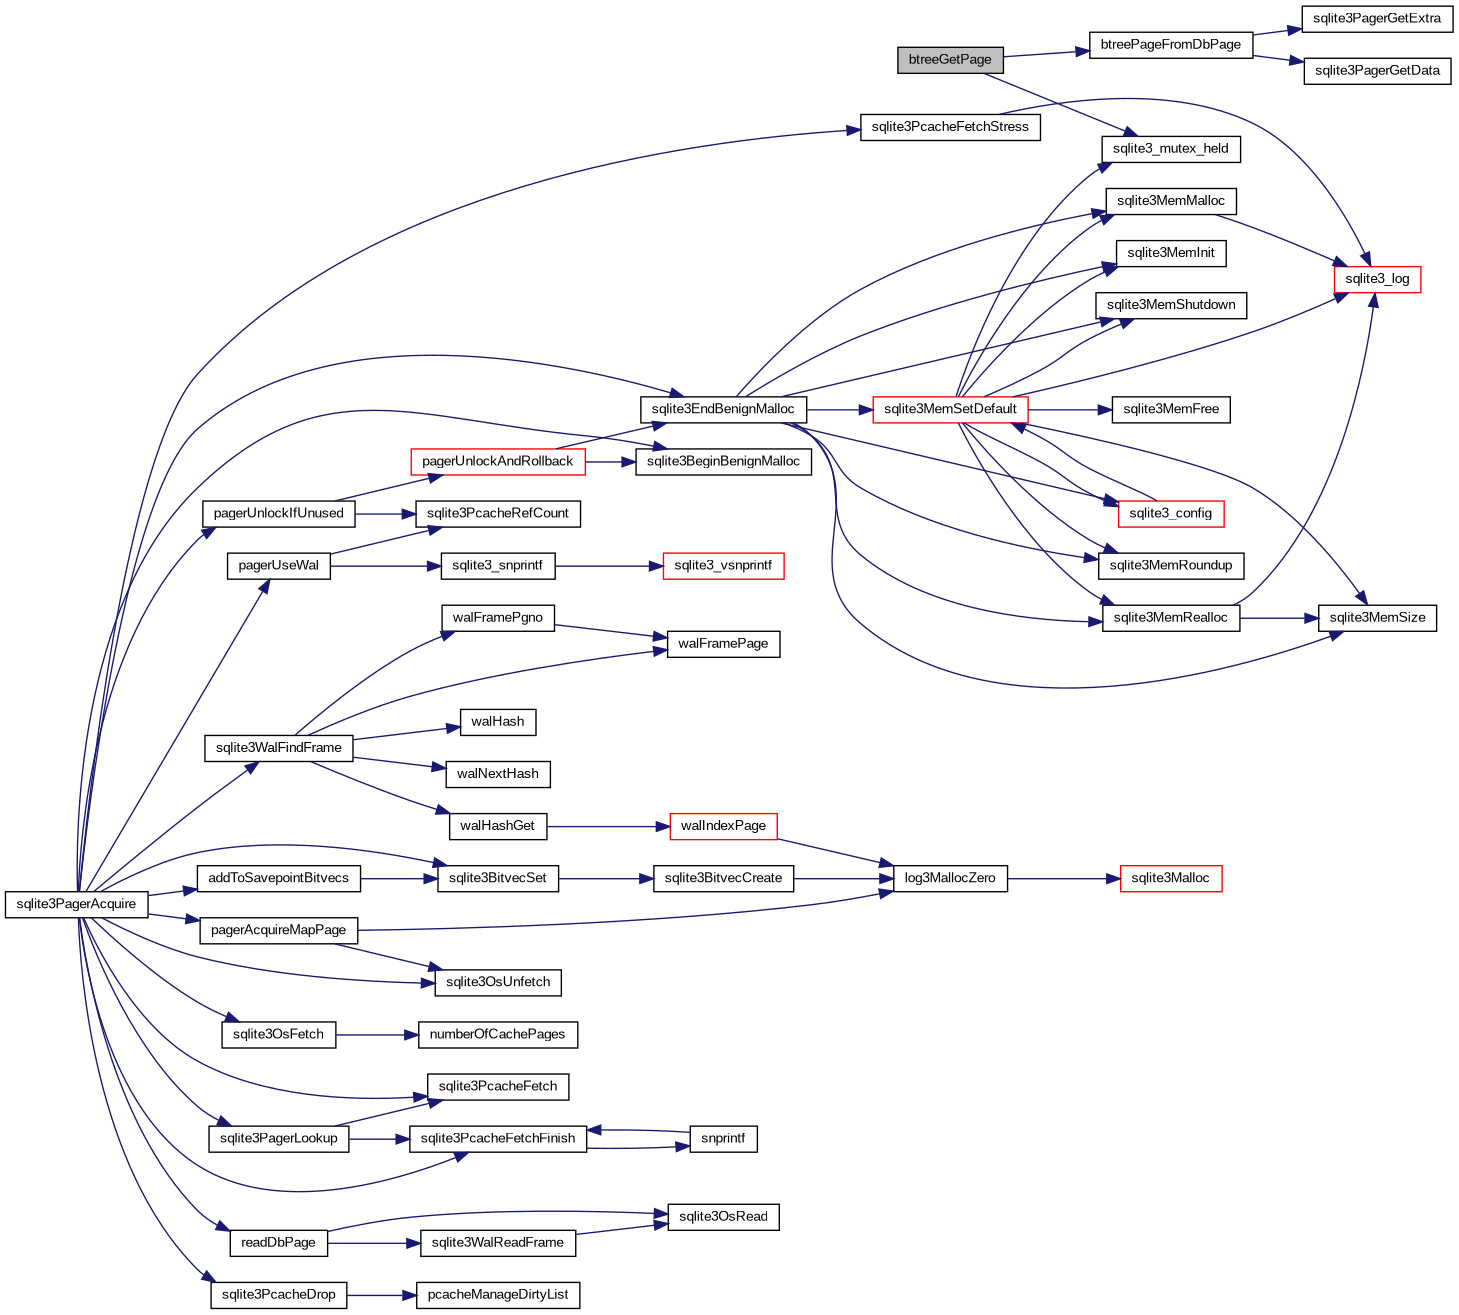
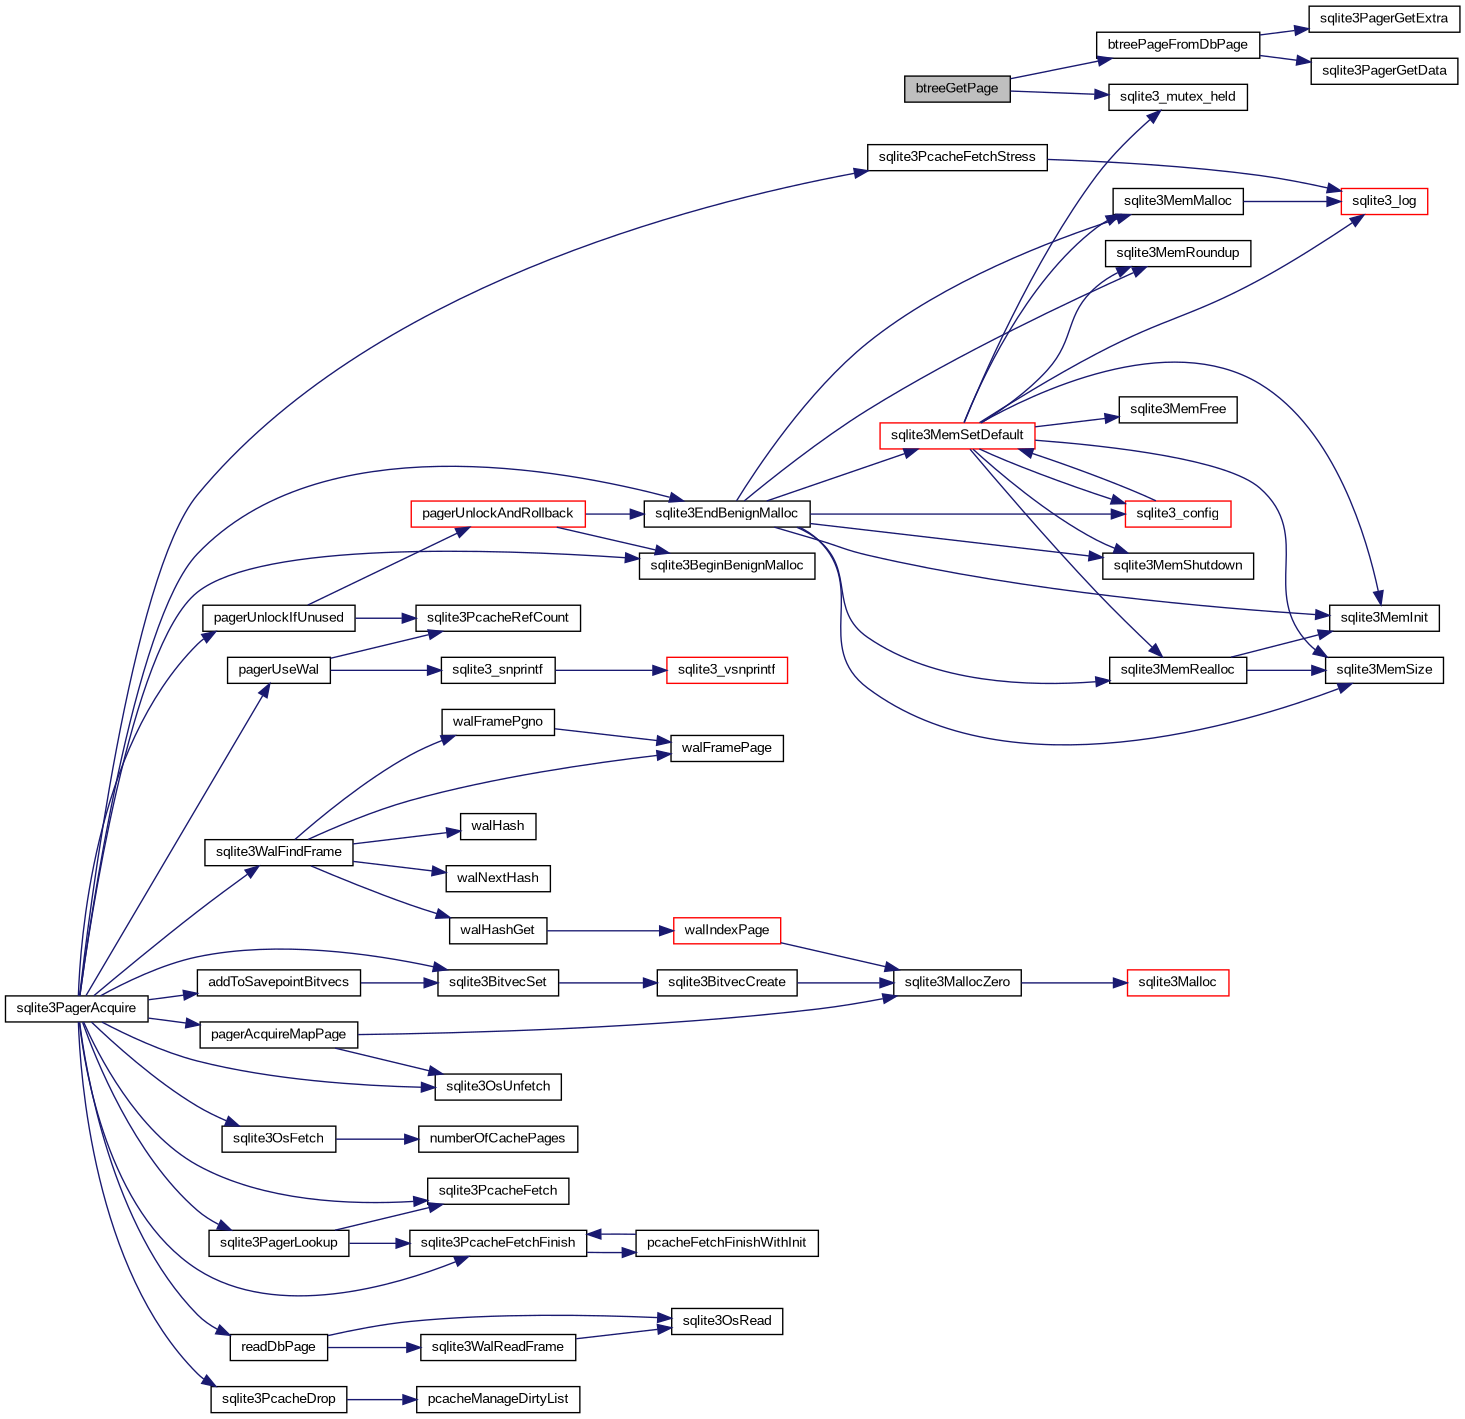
(1331, 470) -> (1275, 646)
(951, 879) -> (958, 983)
(724, 1139) -> (727, 1243)
